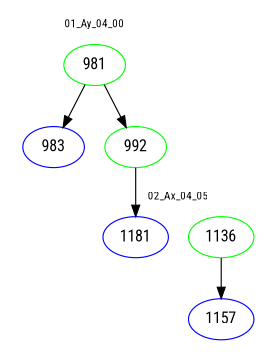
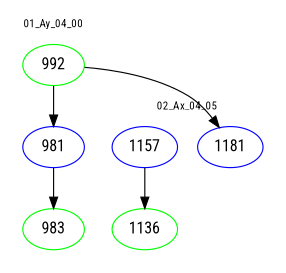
(95, 65) -> (54, 147)
(113, 101) -> (54, 100)
(54, 147) -> (54, 229)
(221, 273) -> (145, 183)
